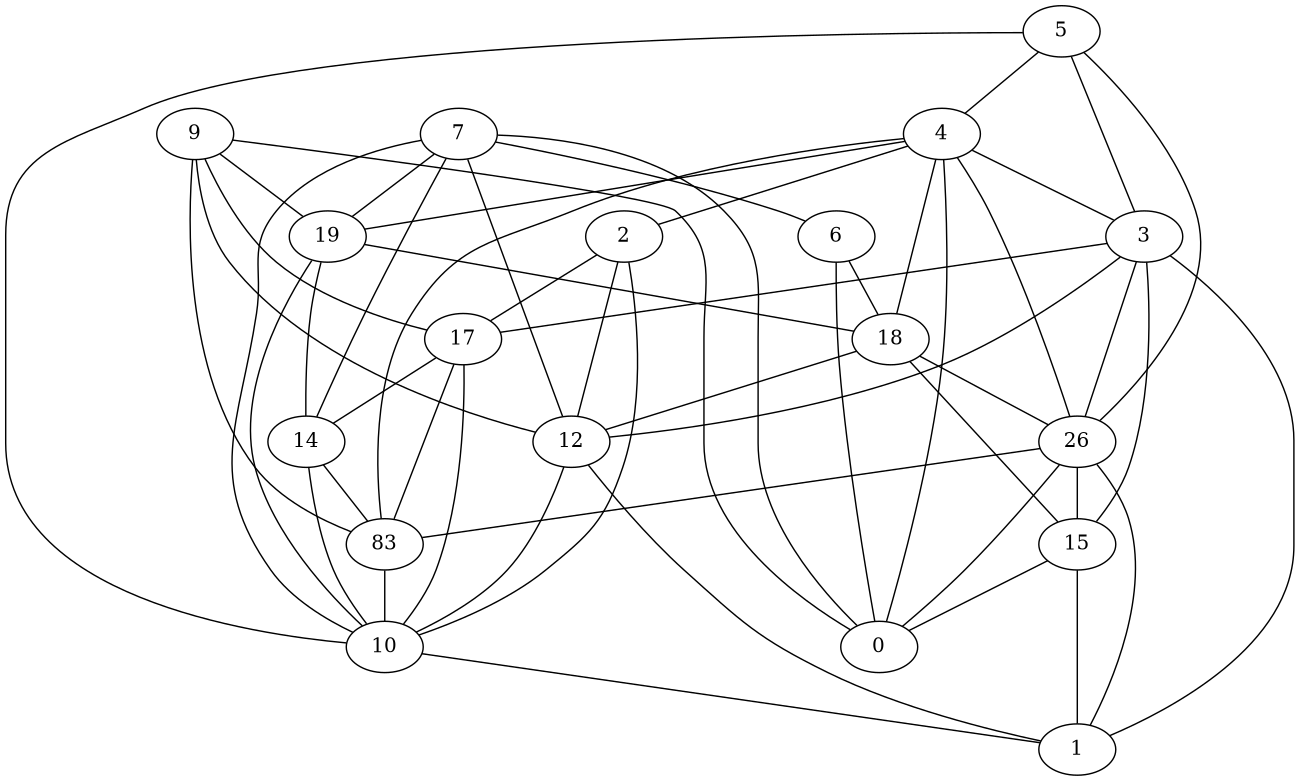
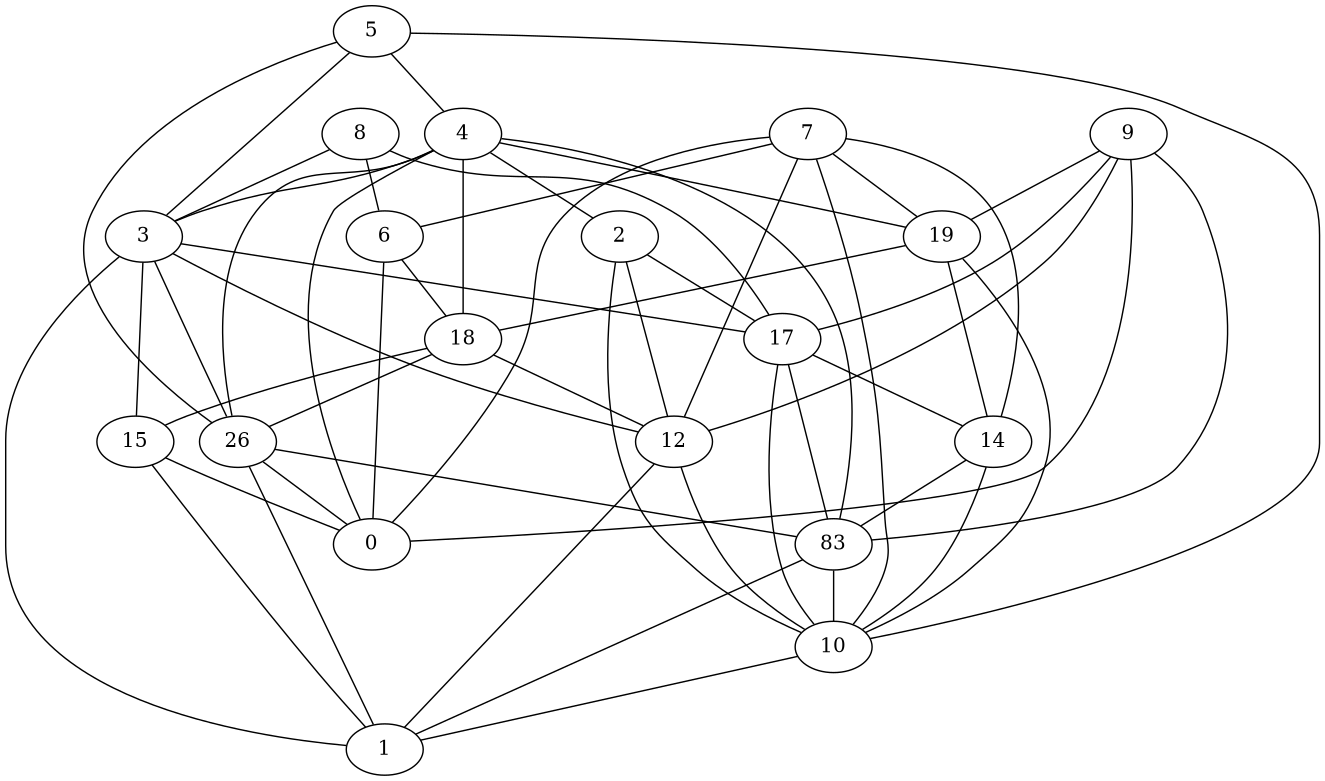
none -> (361, 134)
(1077, 493) -> none
none -> (609, 647)
